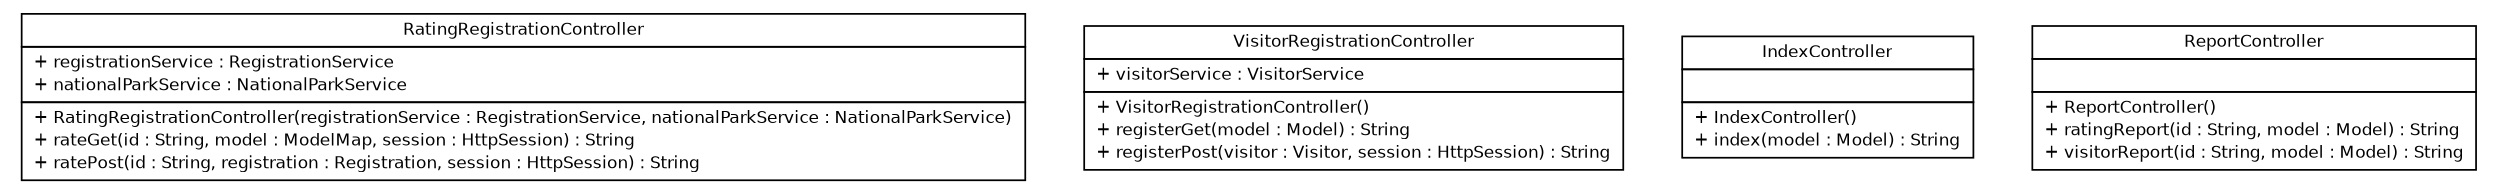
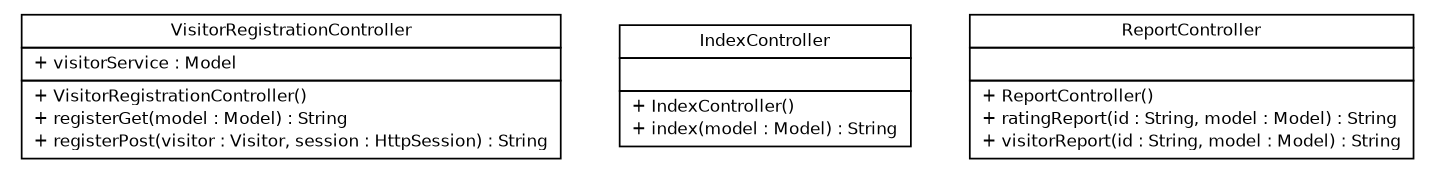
(1231, 75) -> (136, 63)
(523, 97) -> none
